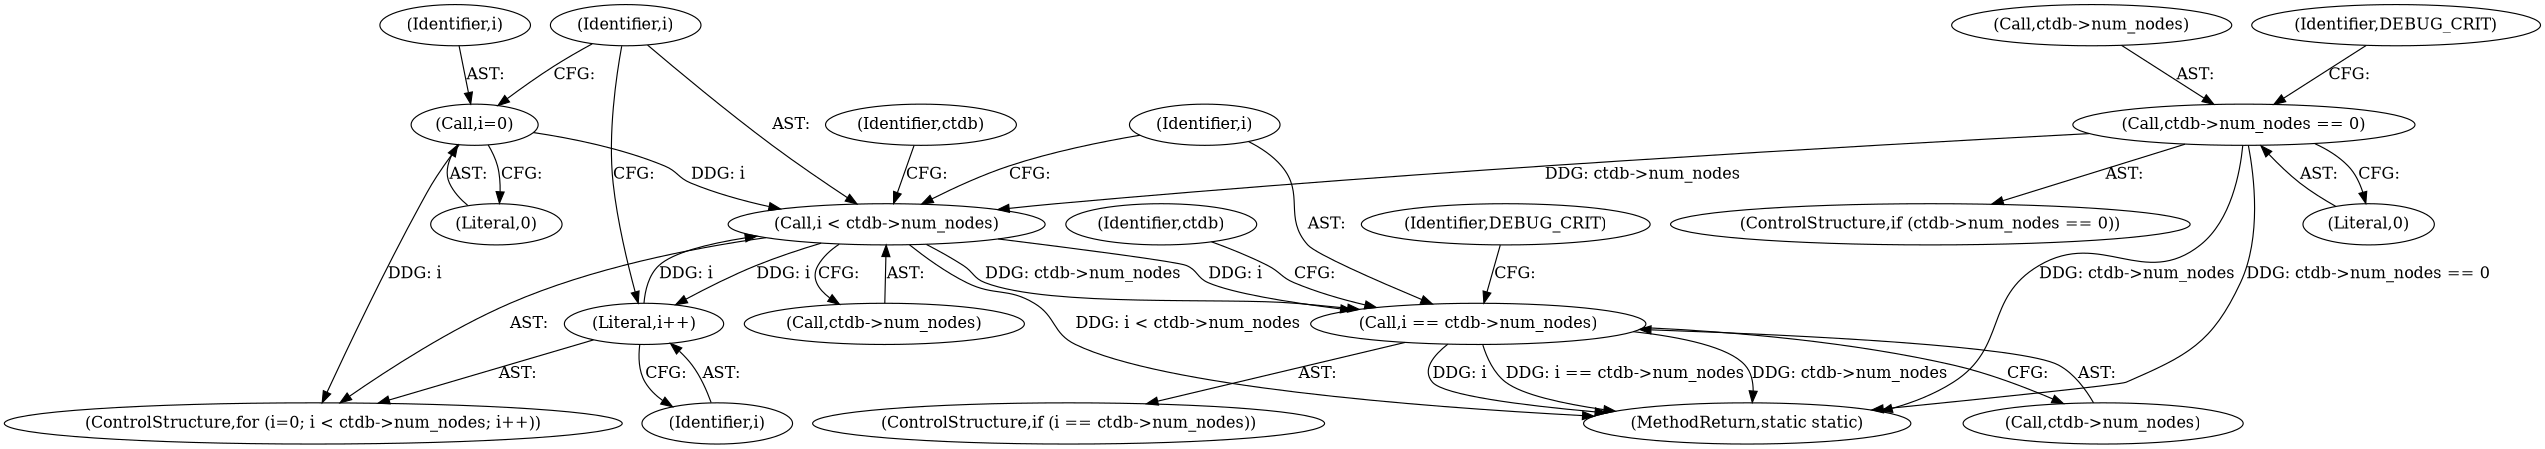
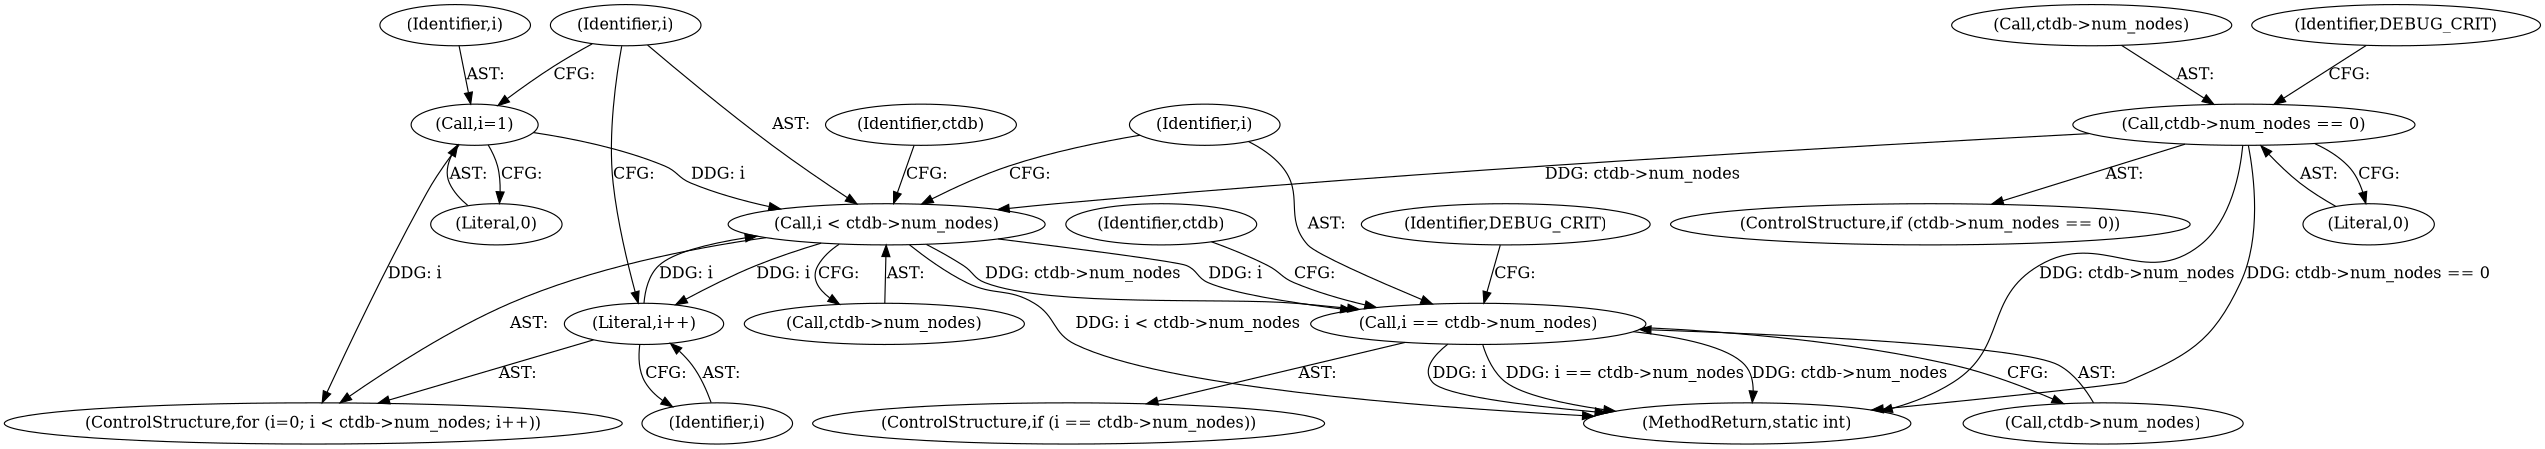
(475, 125) -> (475, 125)
(1747, 423) -> (1747, 423)
